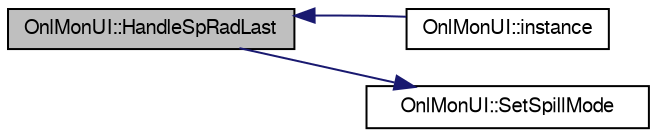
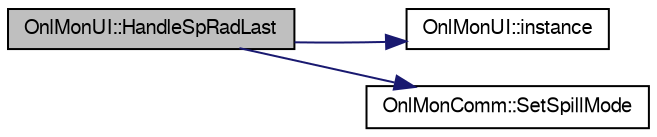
(360, 16) -> (340, 43)
(508, 107) -> (508, 107)
